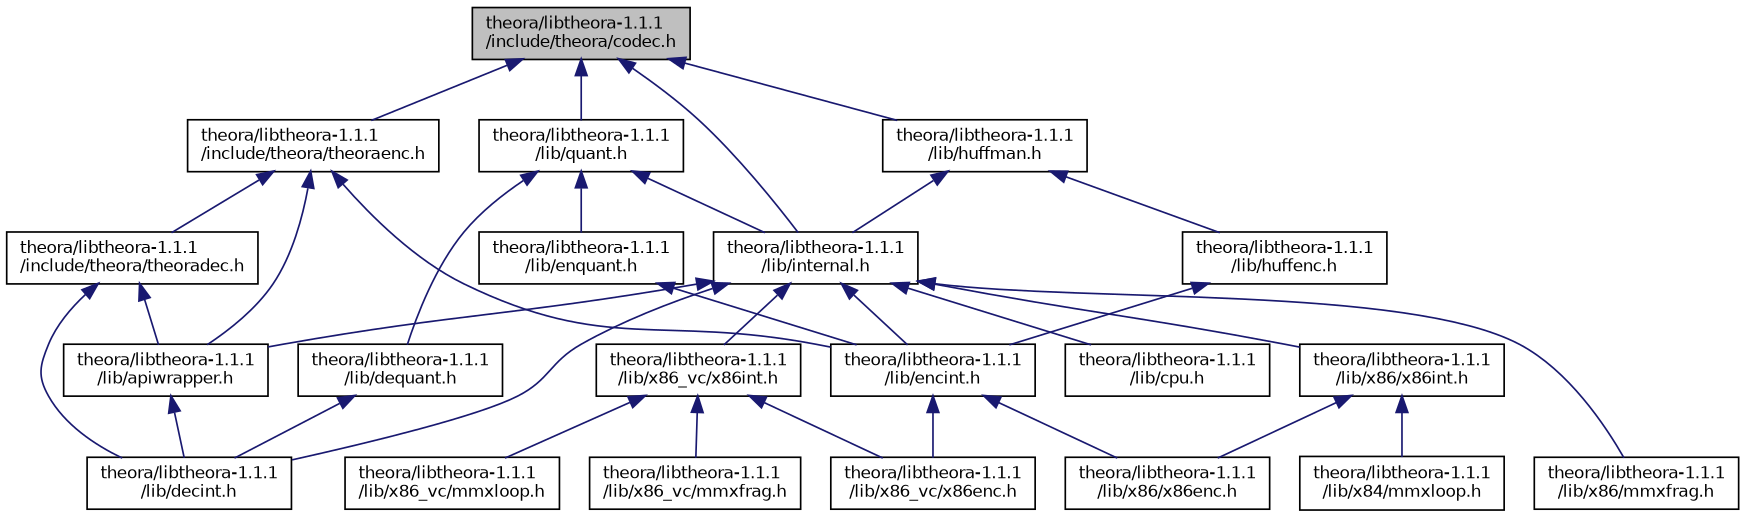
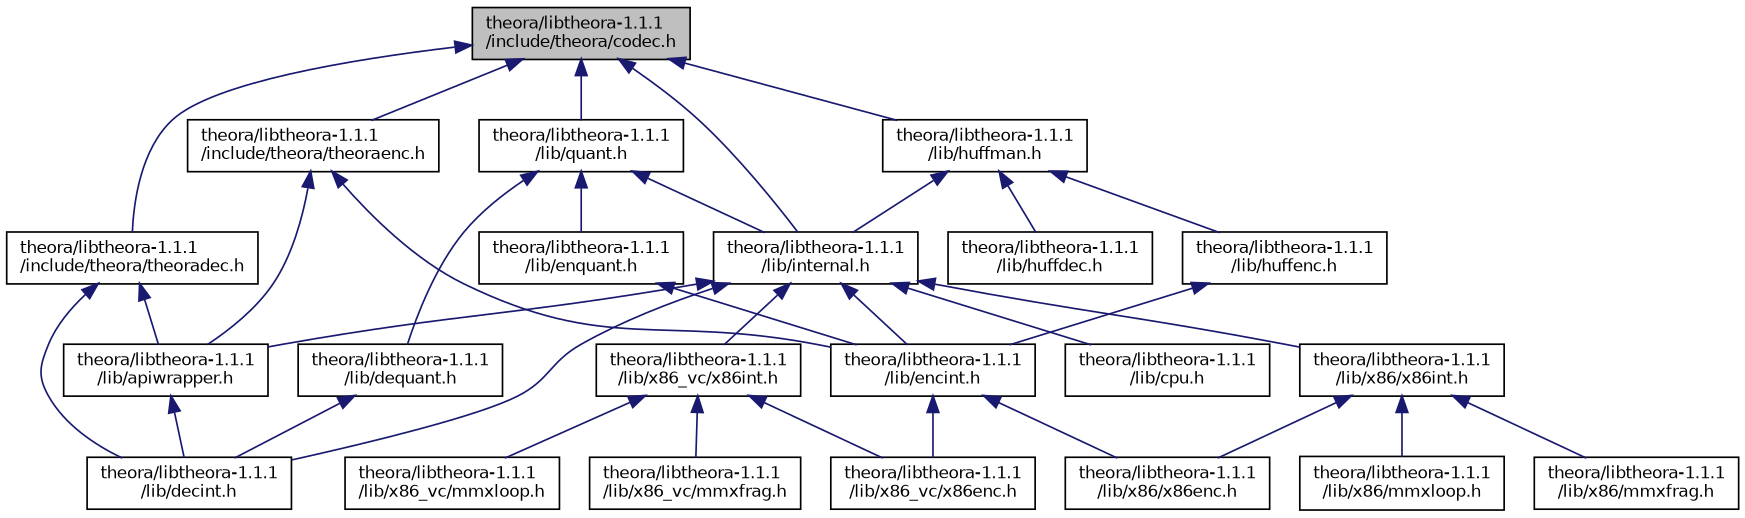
(215, 206) -> (250, 84)
none -> (1050, 258)
(1307, 303) -> (1527, 430)
(1402, 483) -> (1402, 483)
